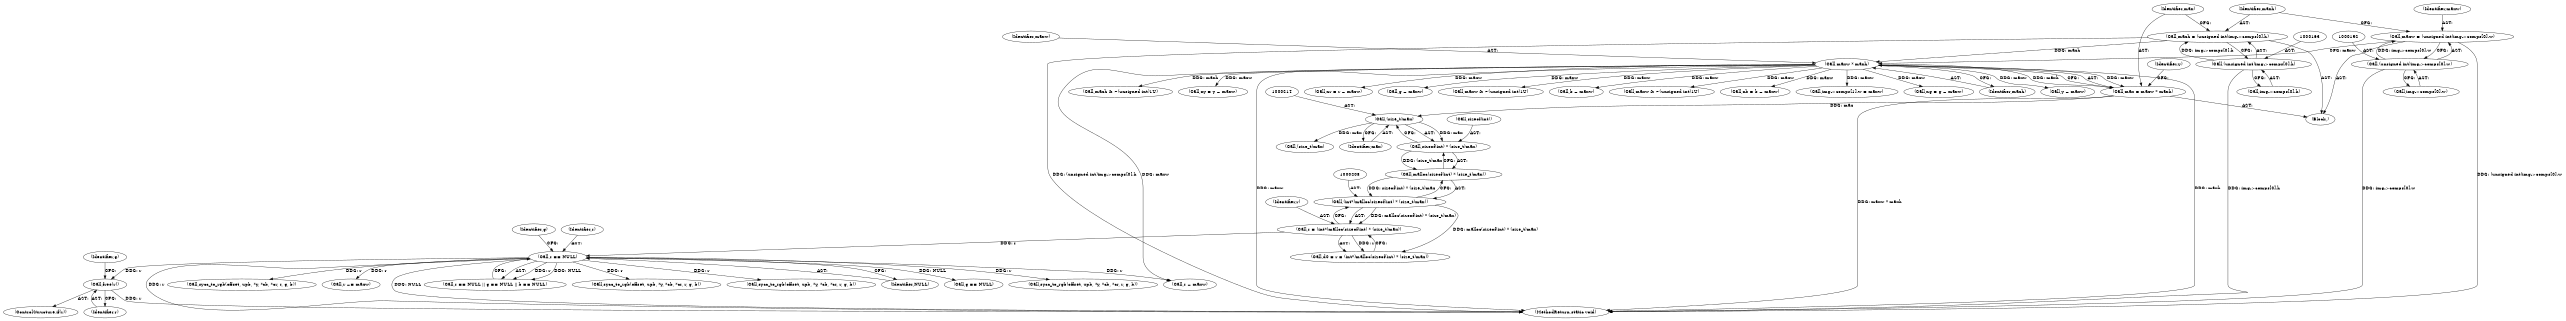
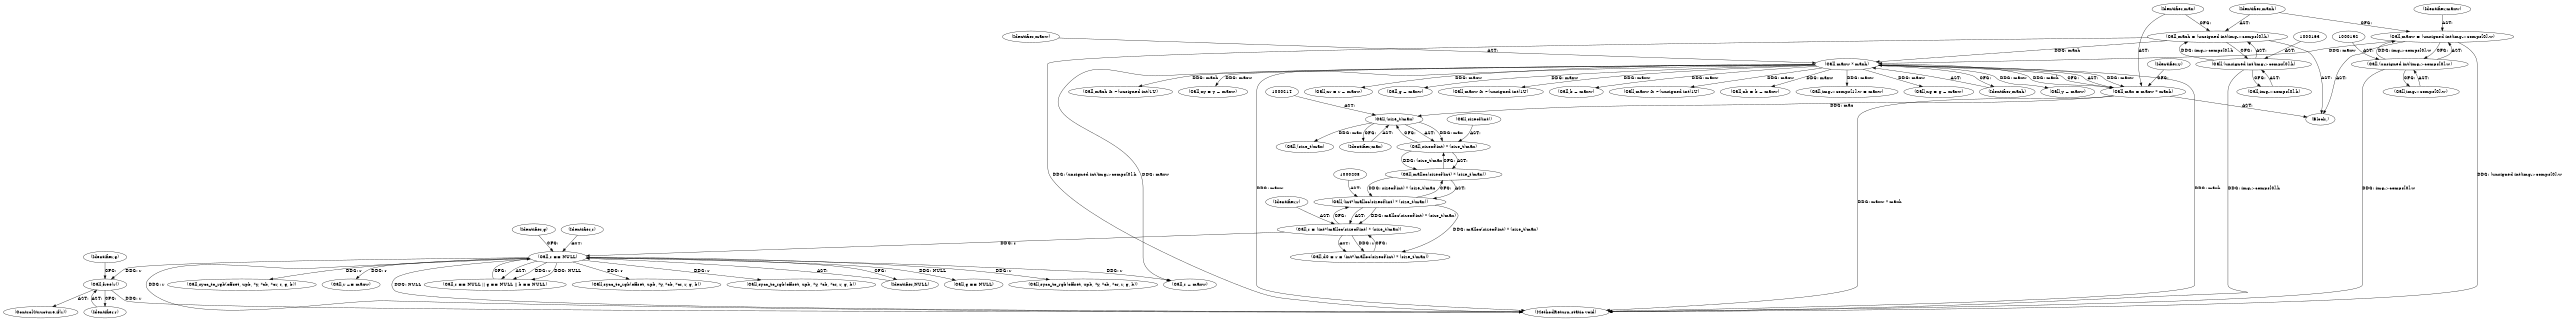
(2343, 51) -> (2342, 51)
